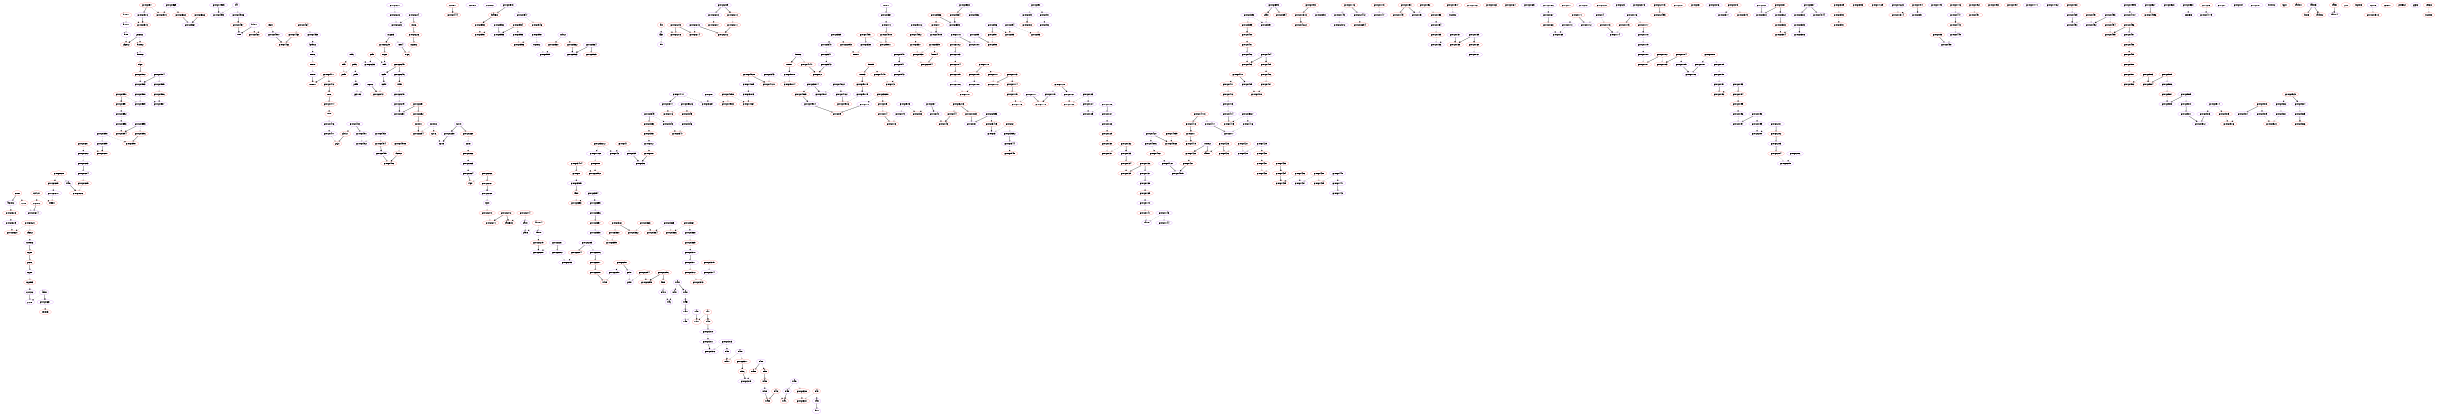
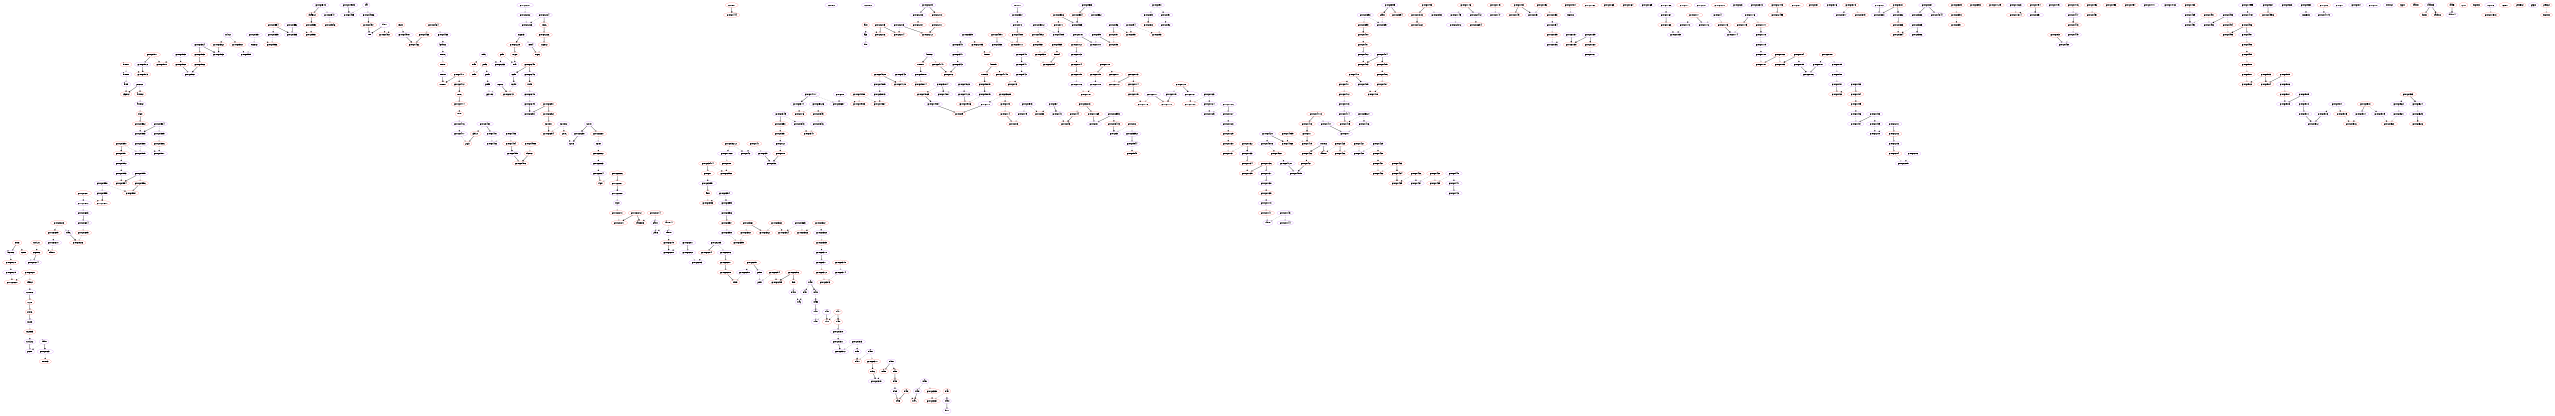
none -> (200, 59)
